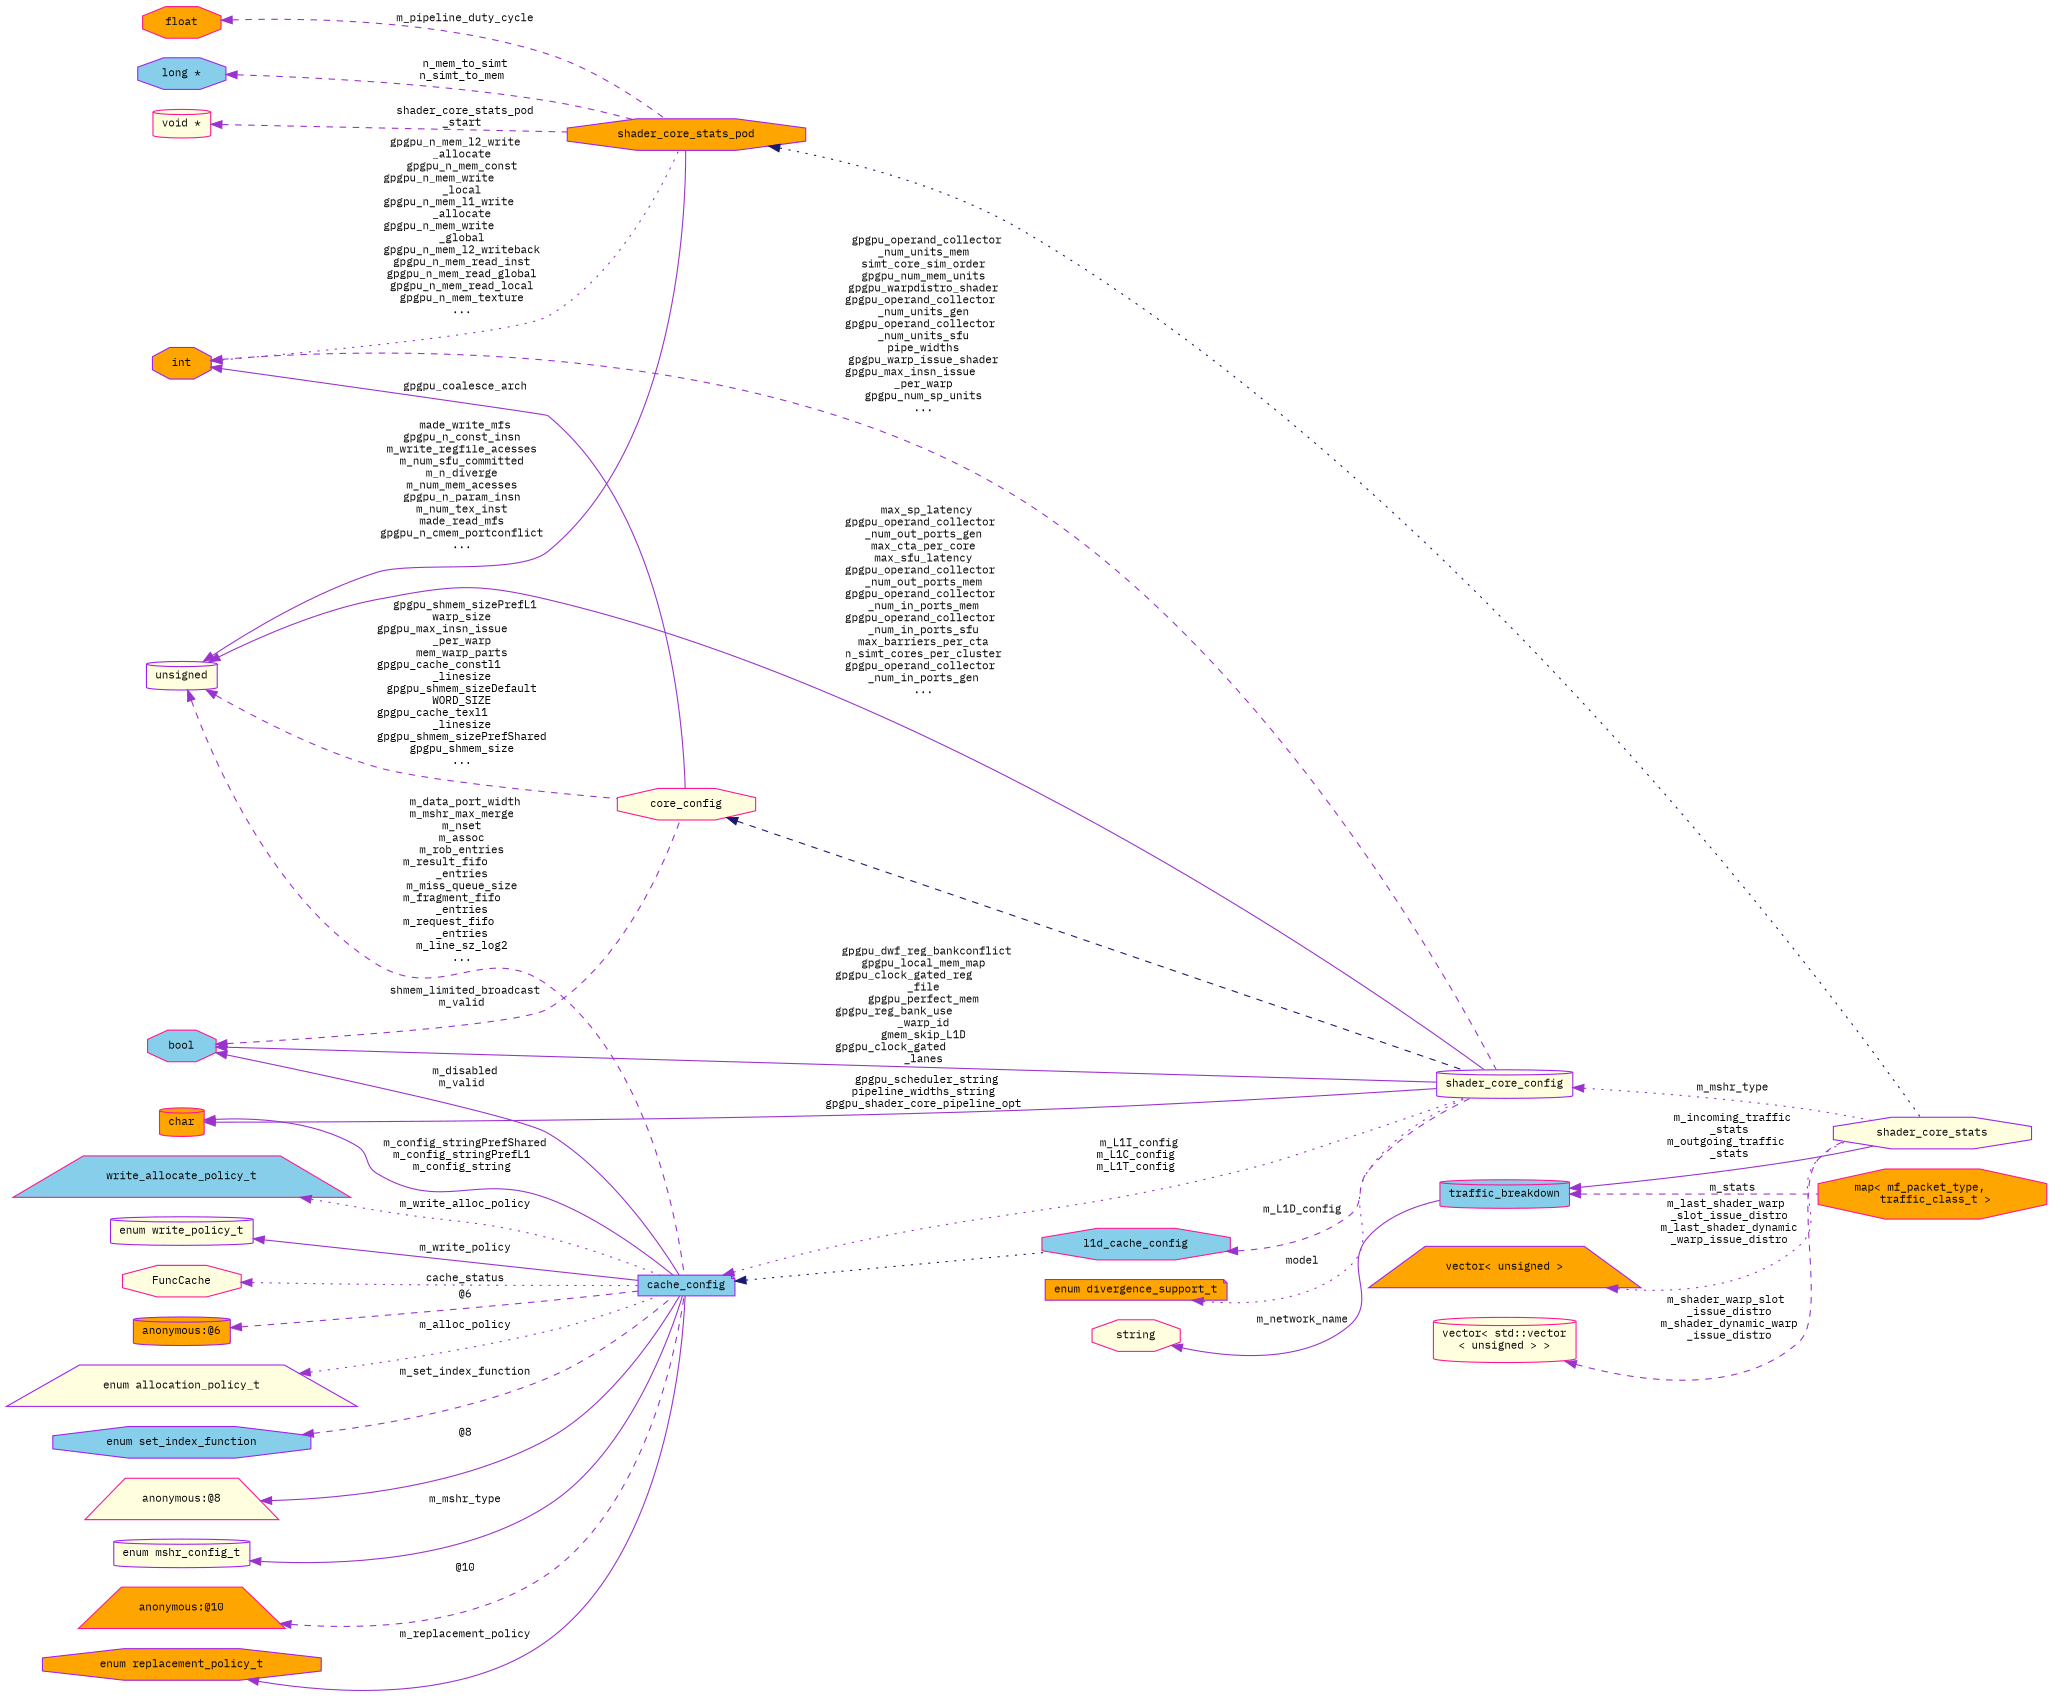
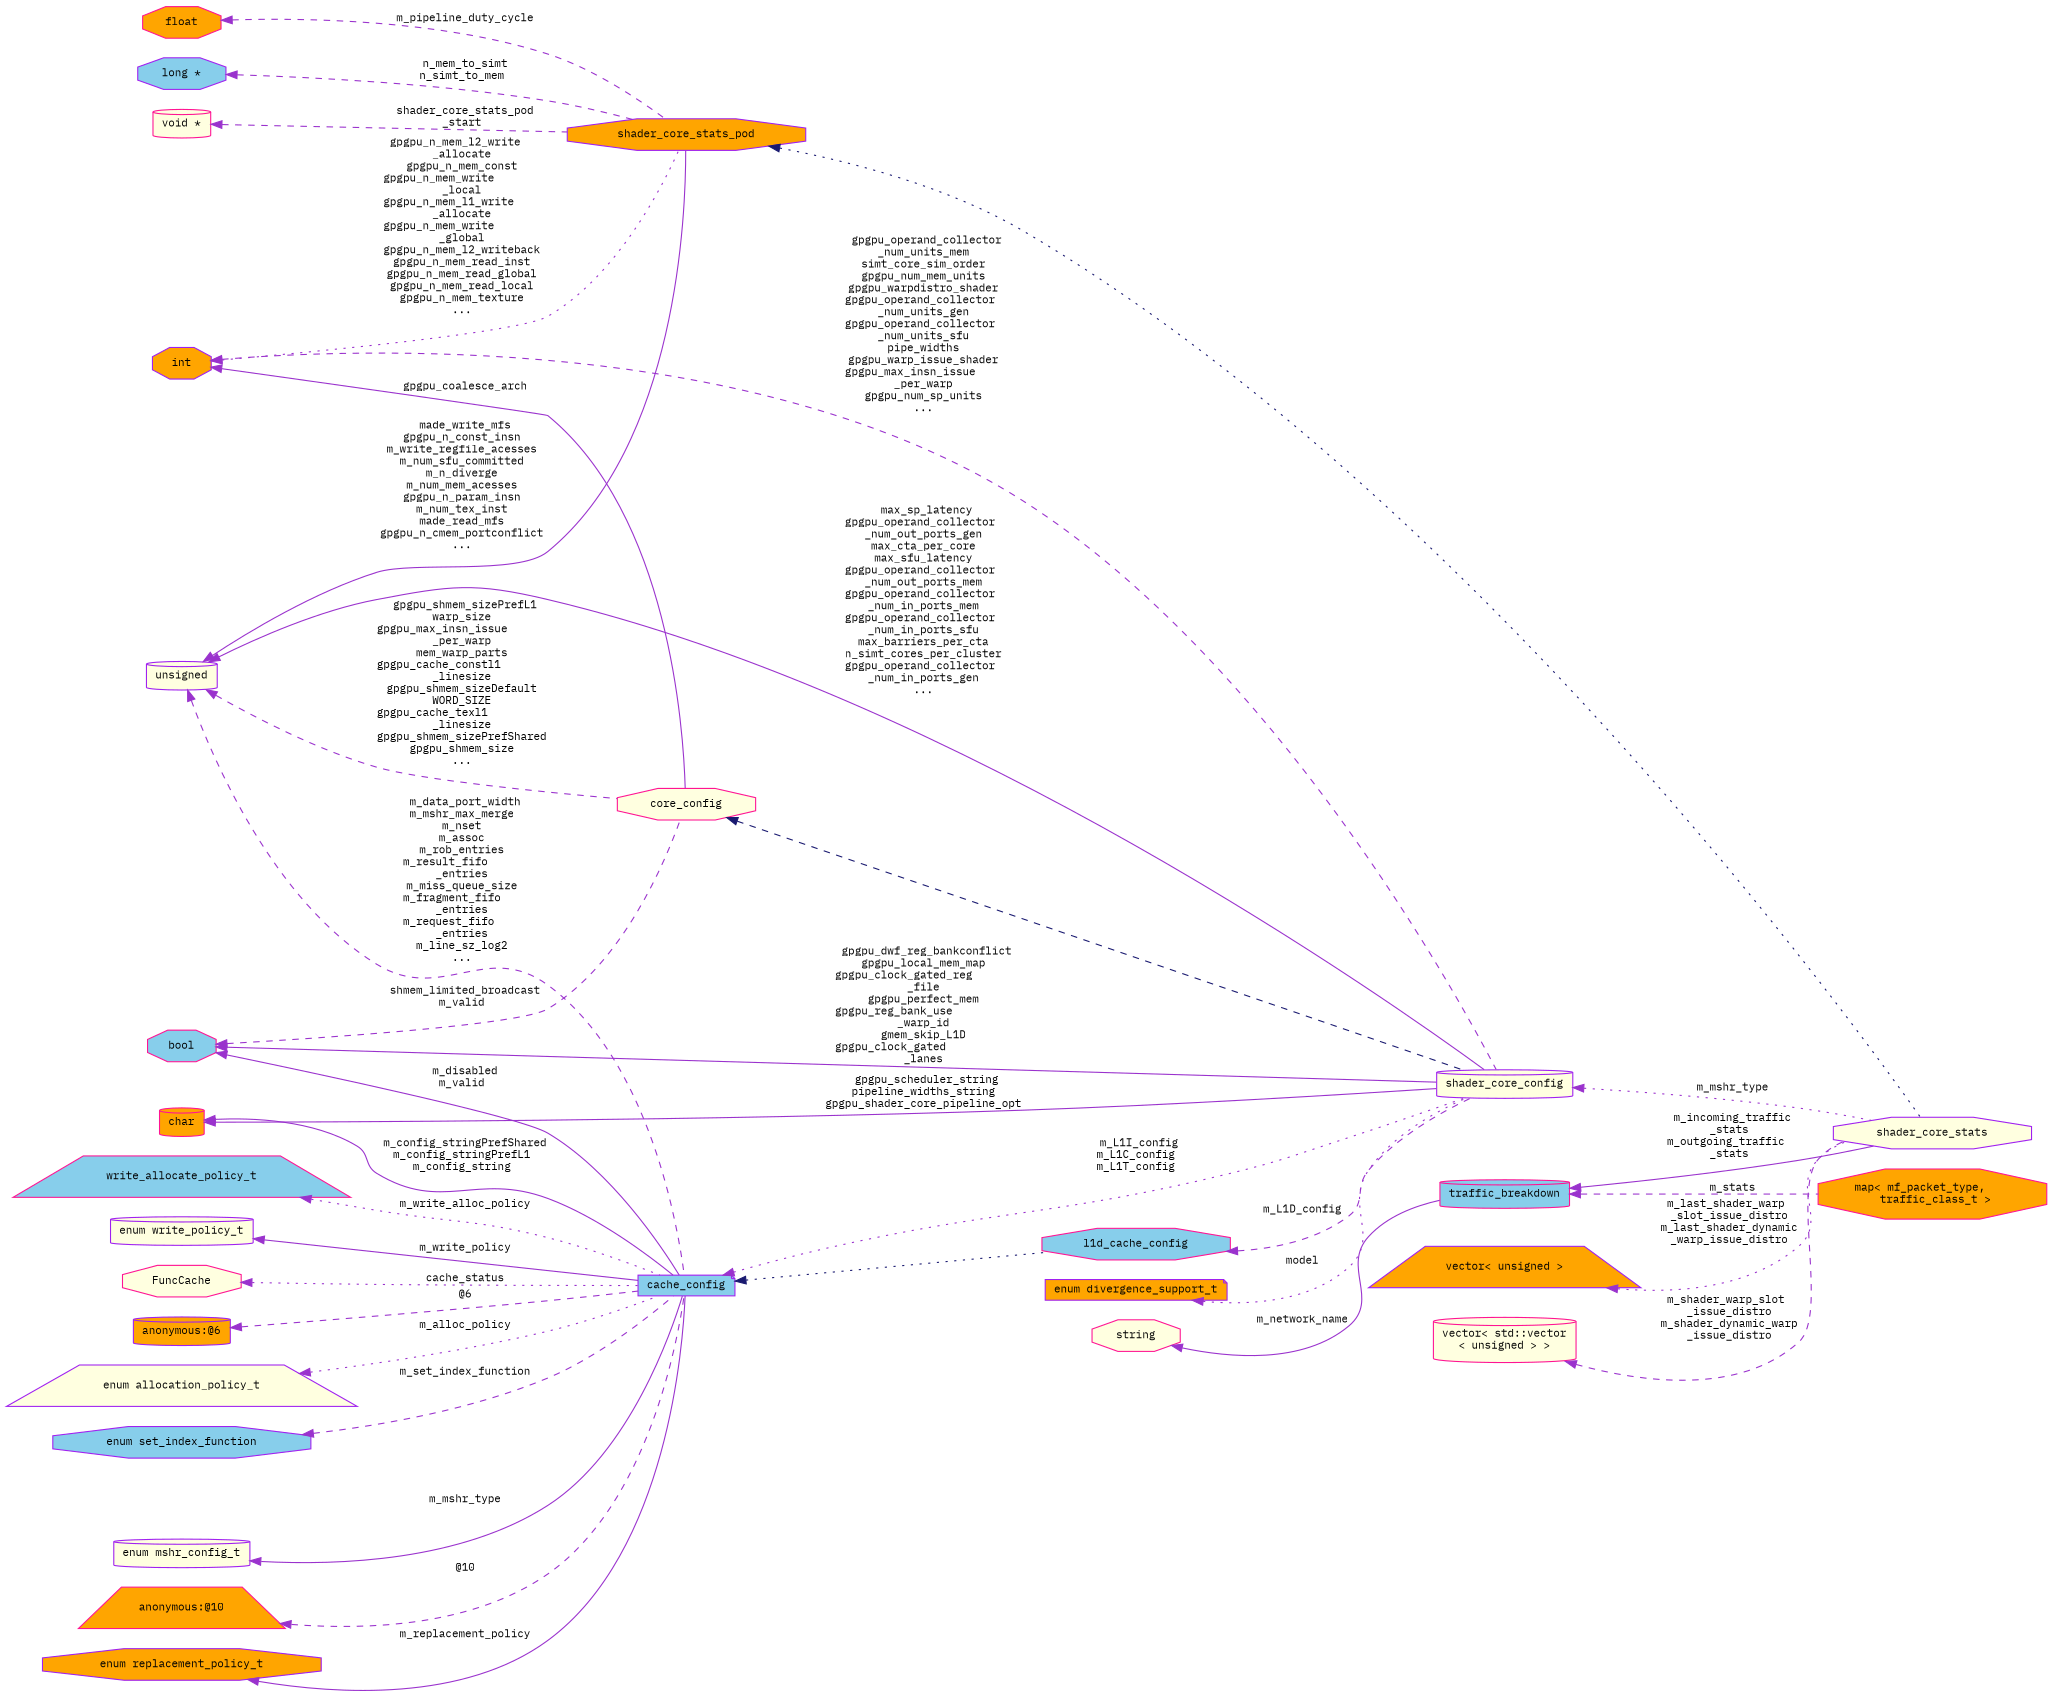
(182, 1499) -> none
